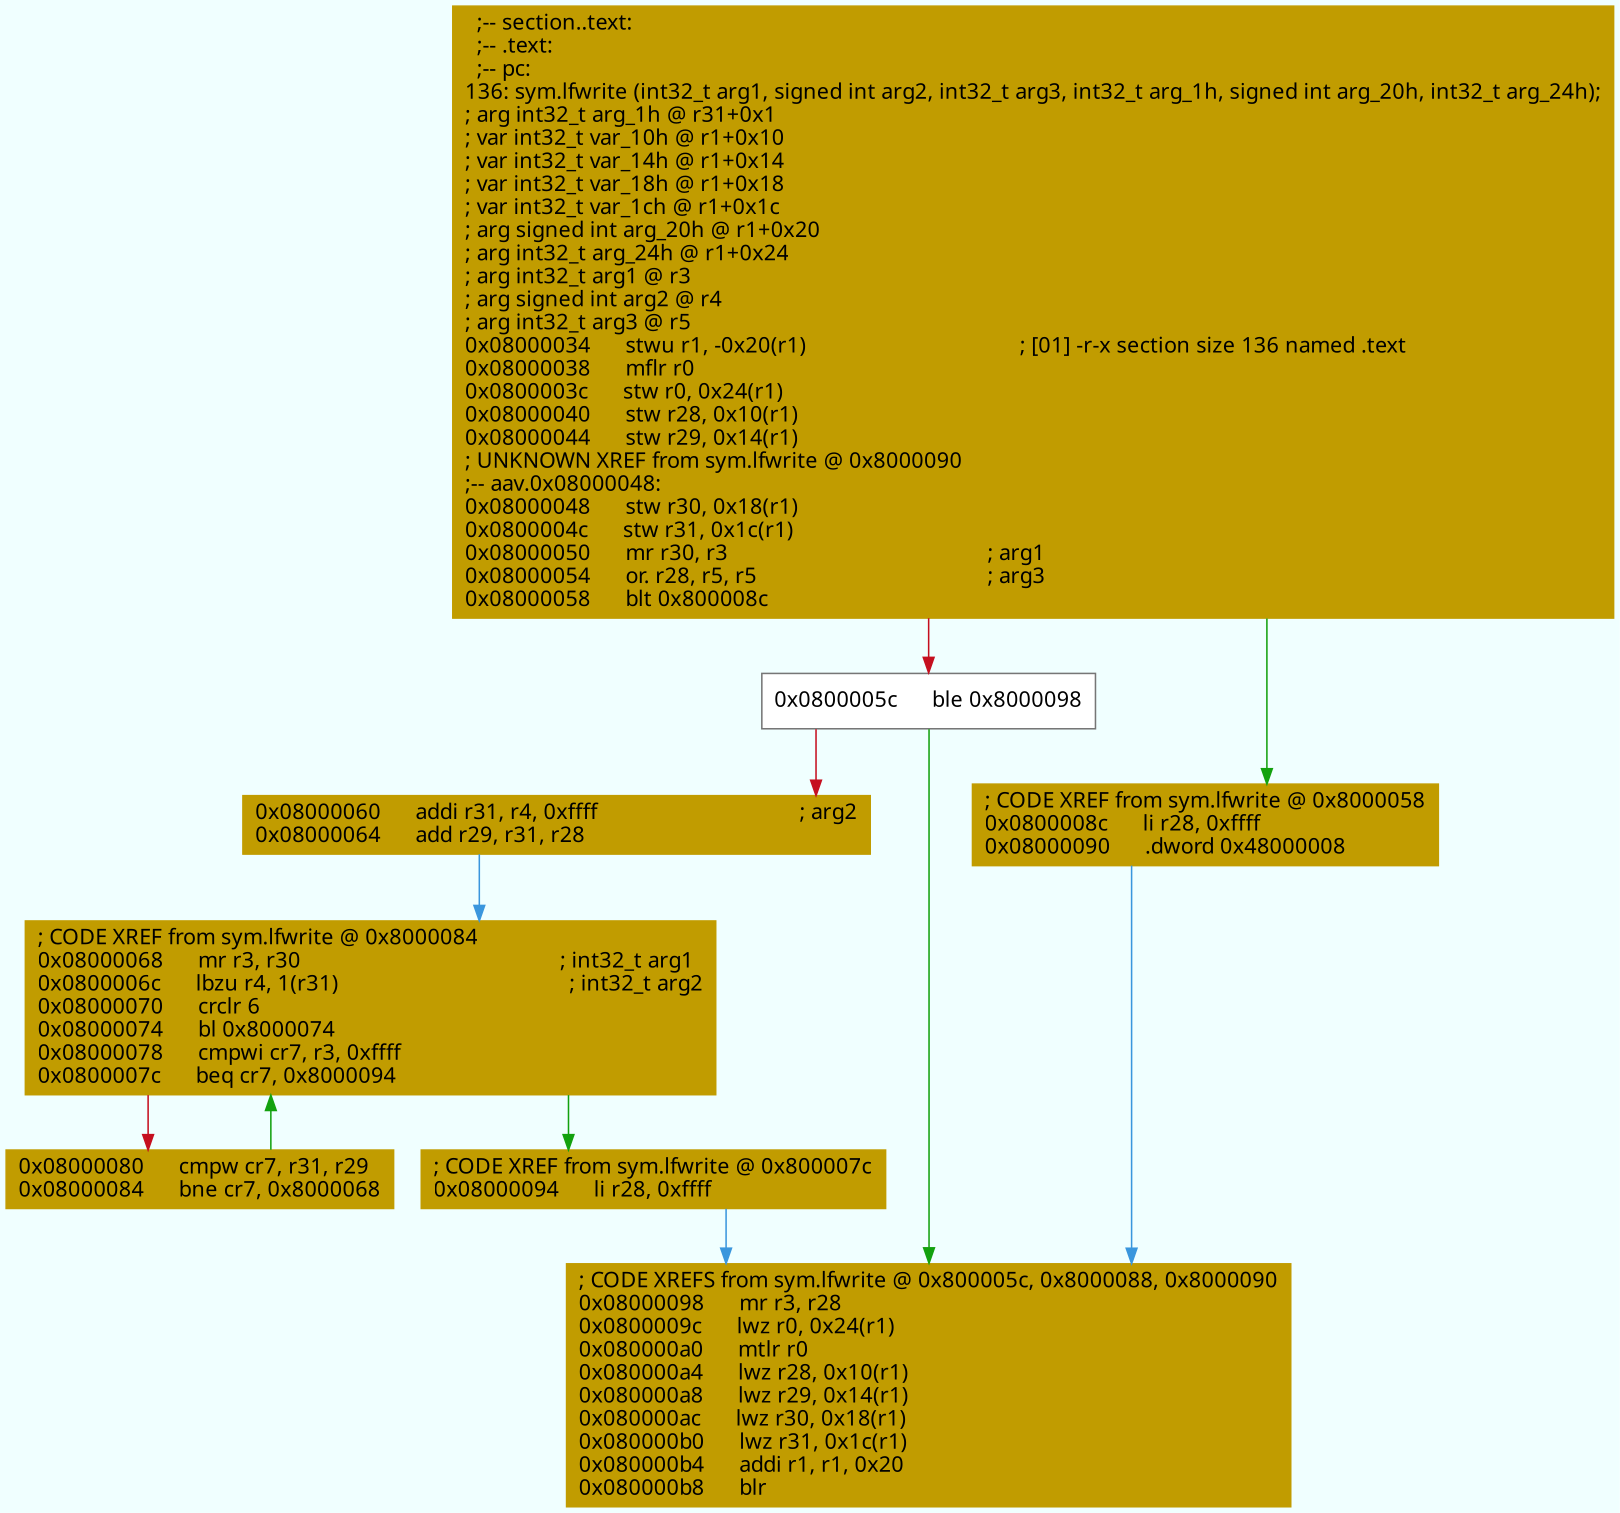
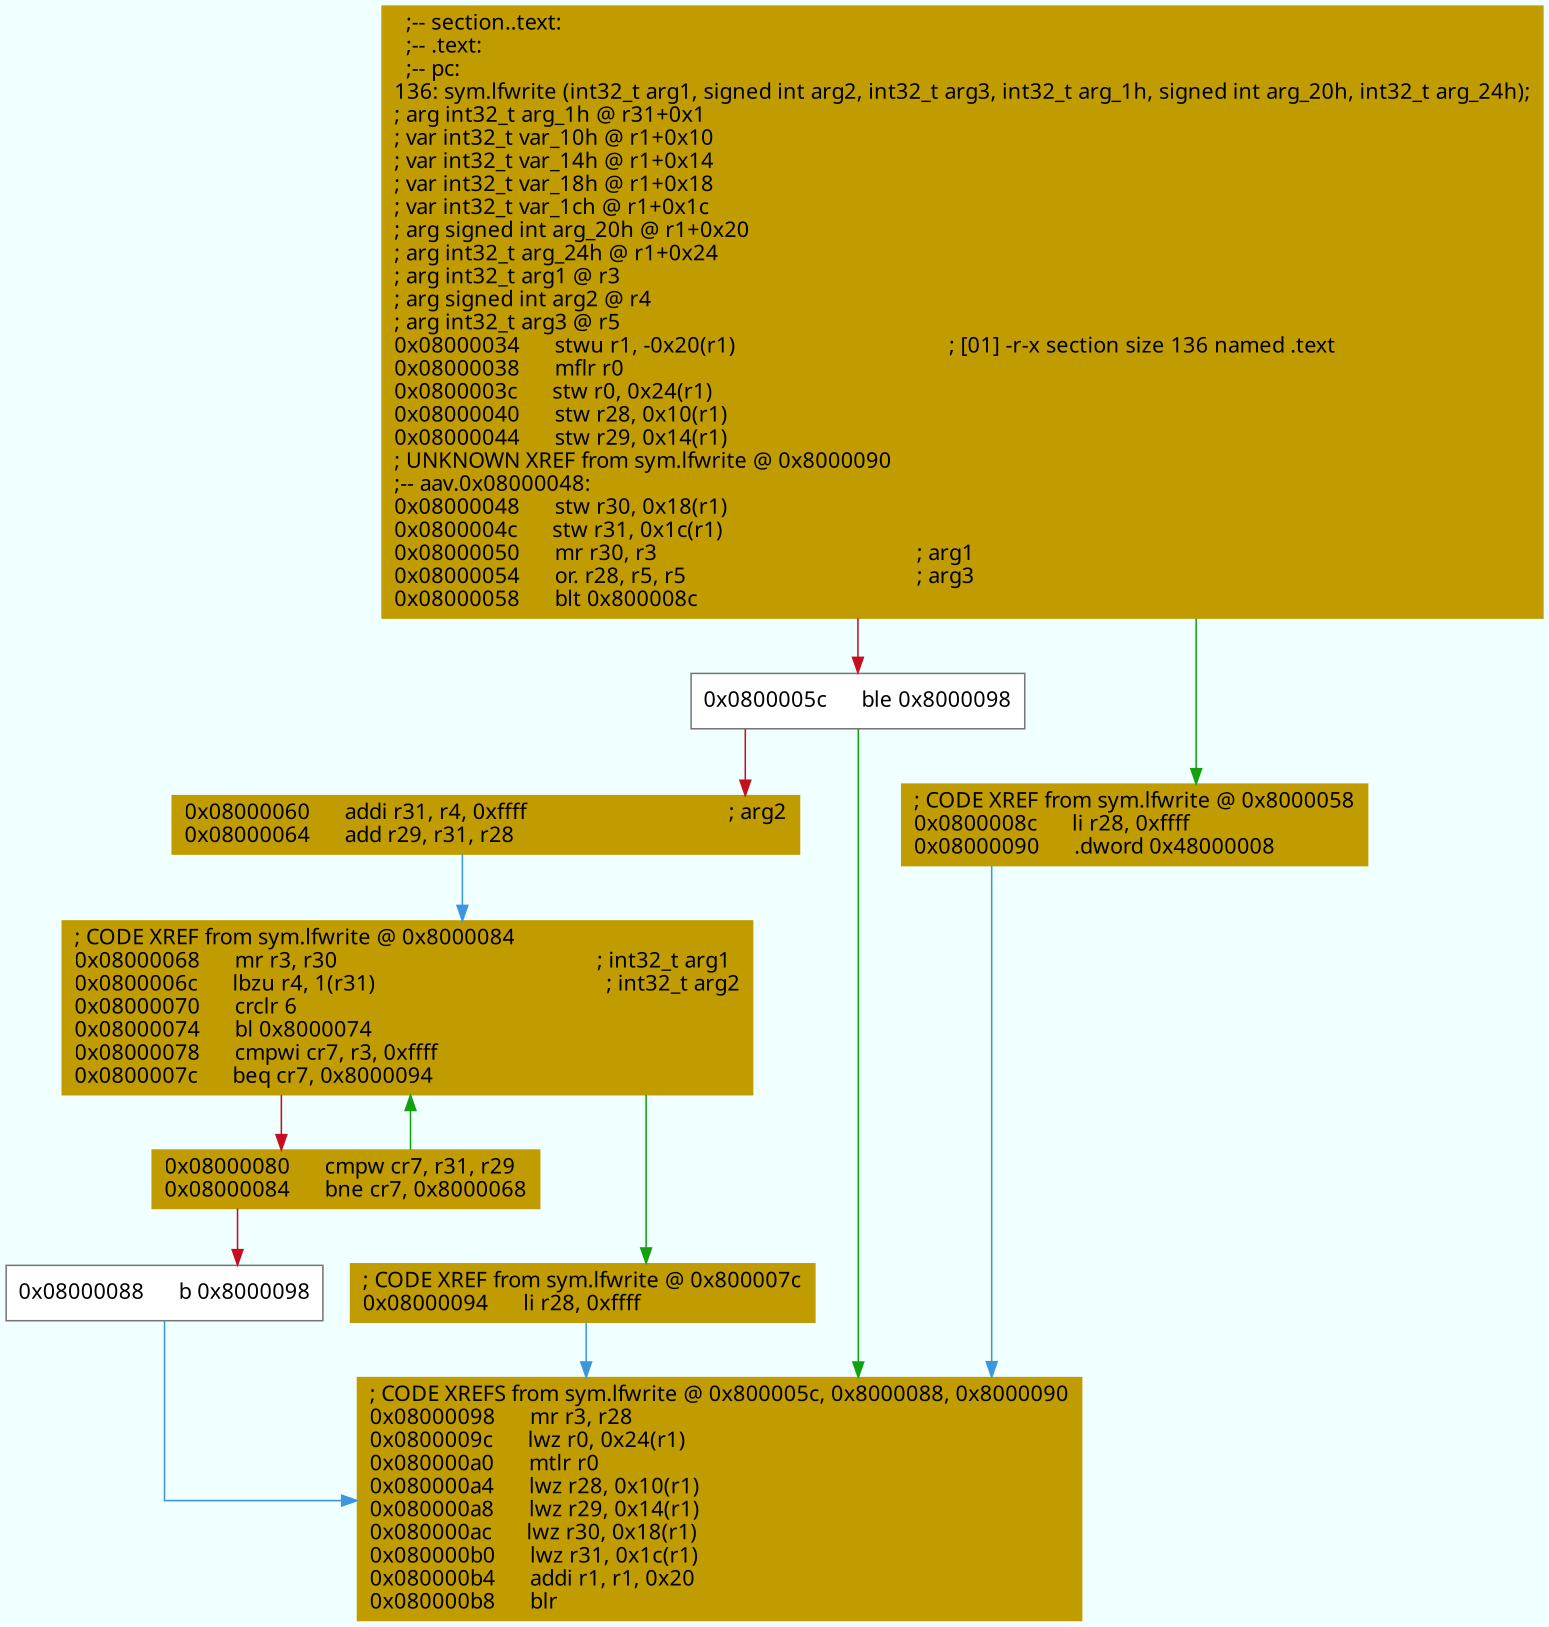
none -> (165, 1293)
